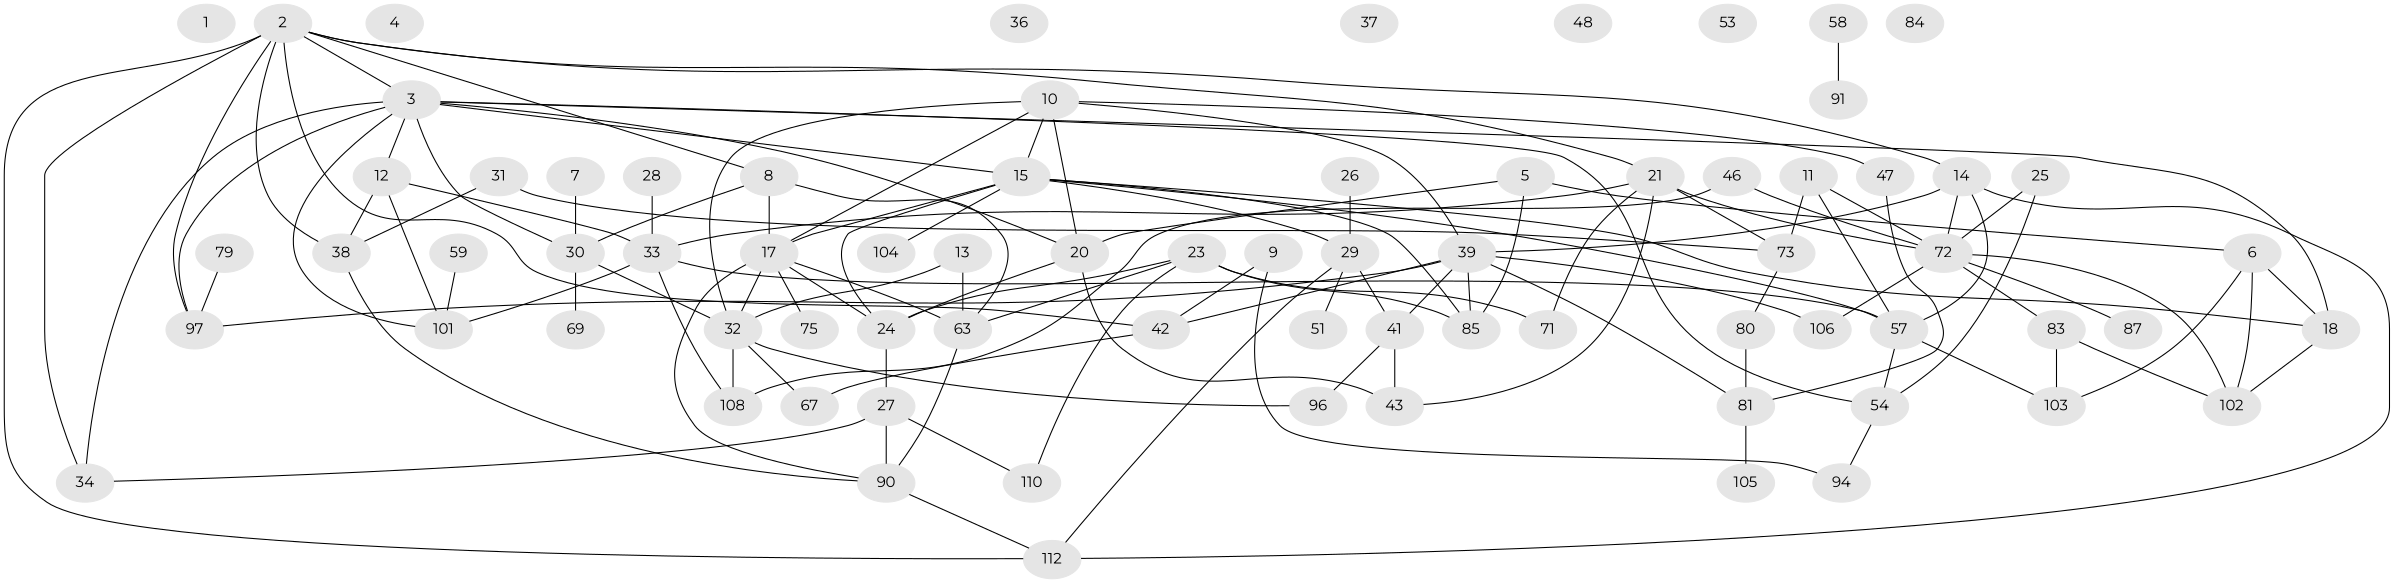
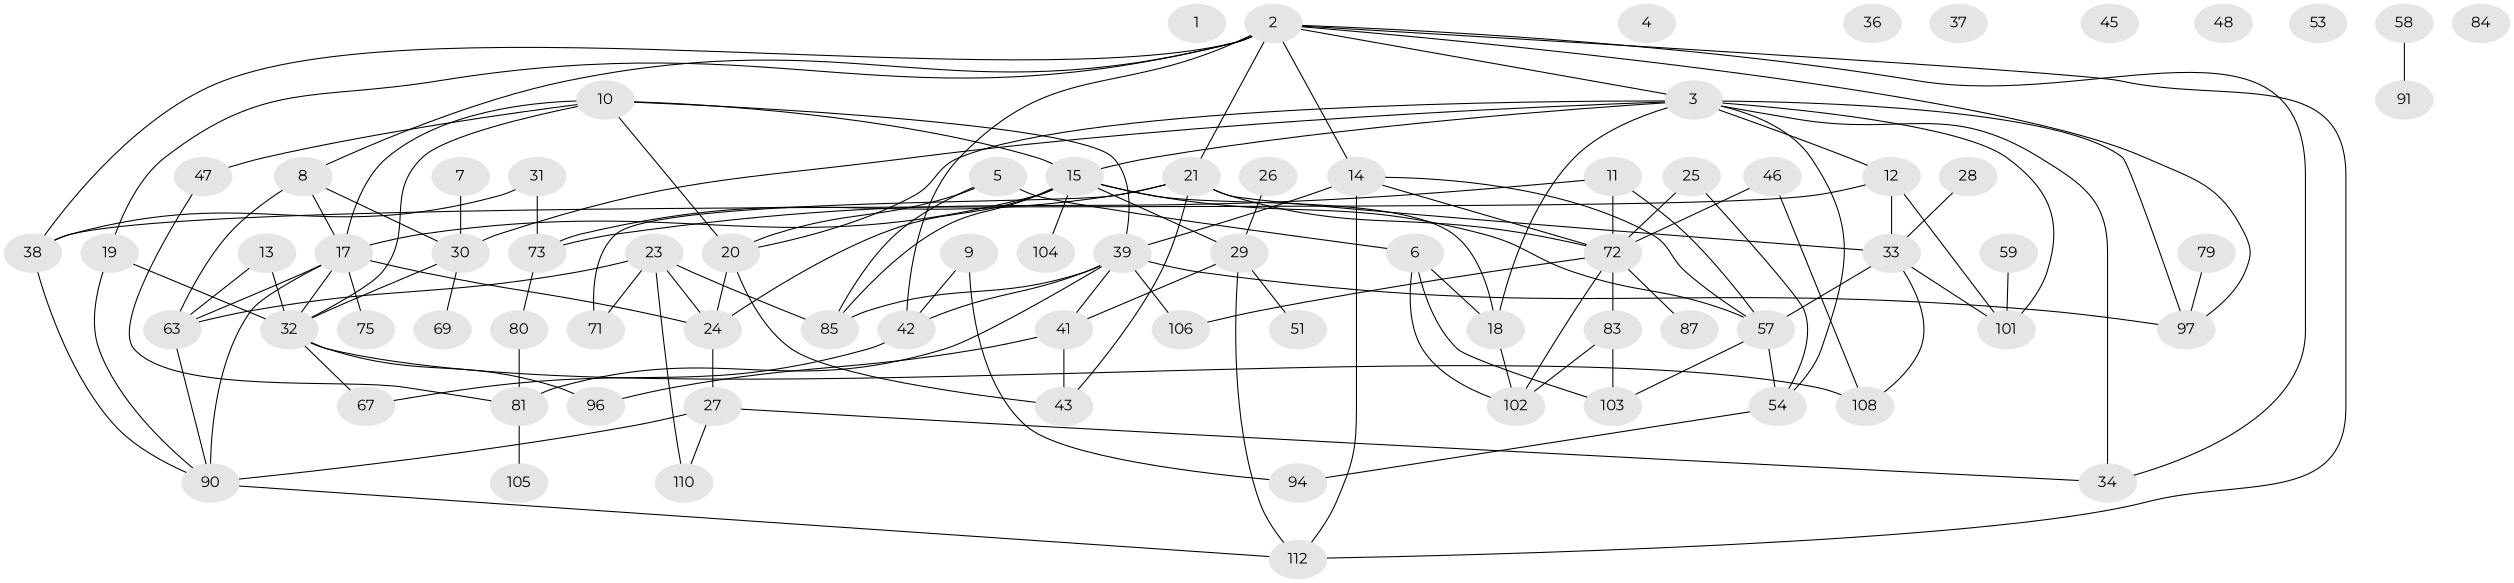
none -> (2110, 23)
none -> (110, 253)
